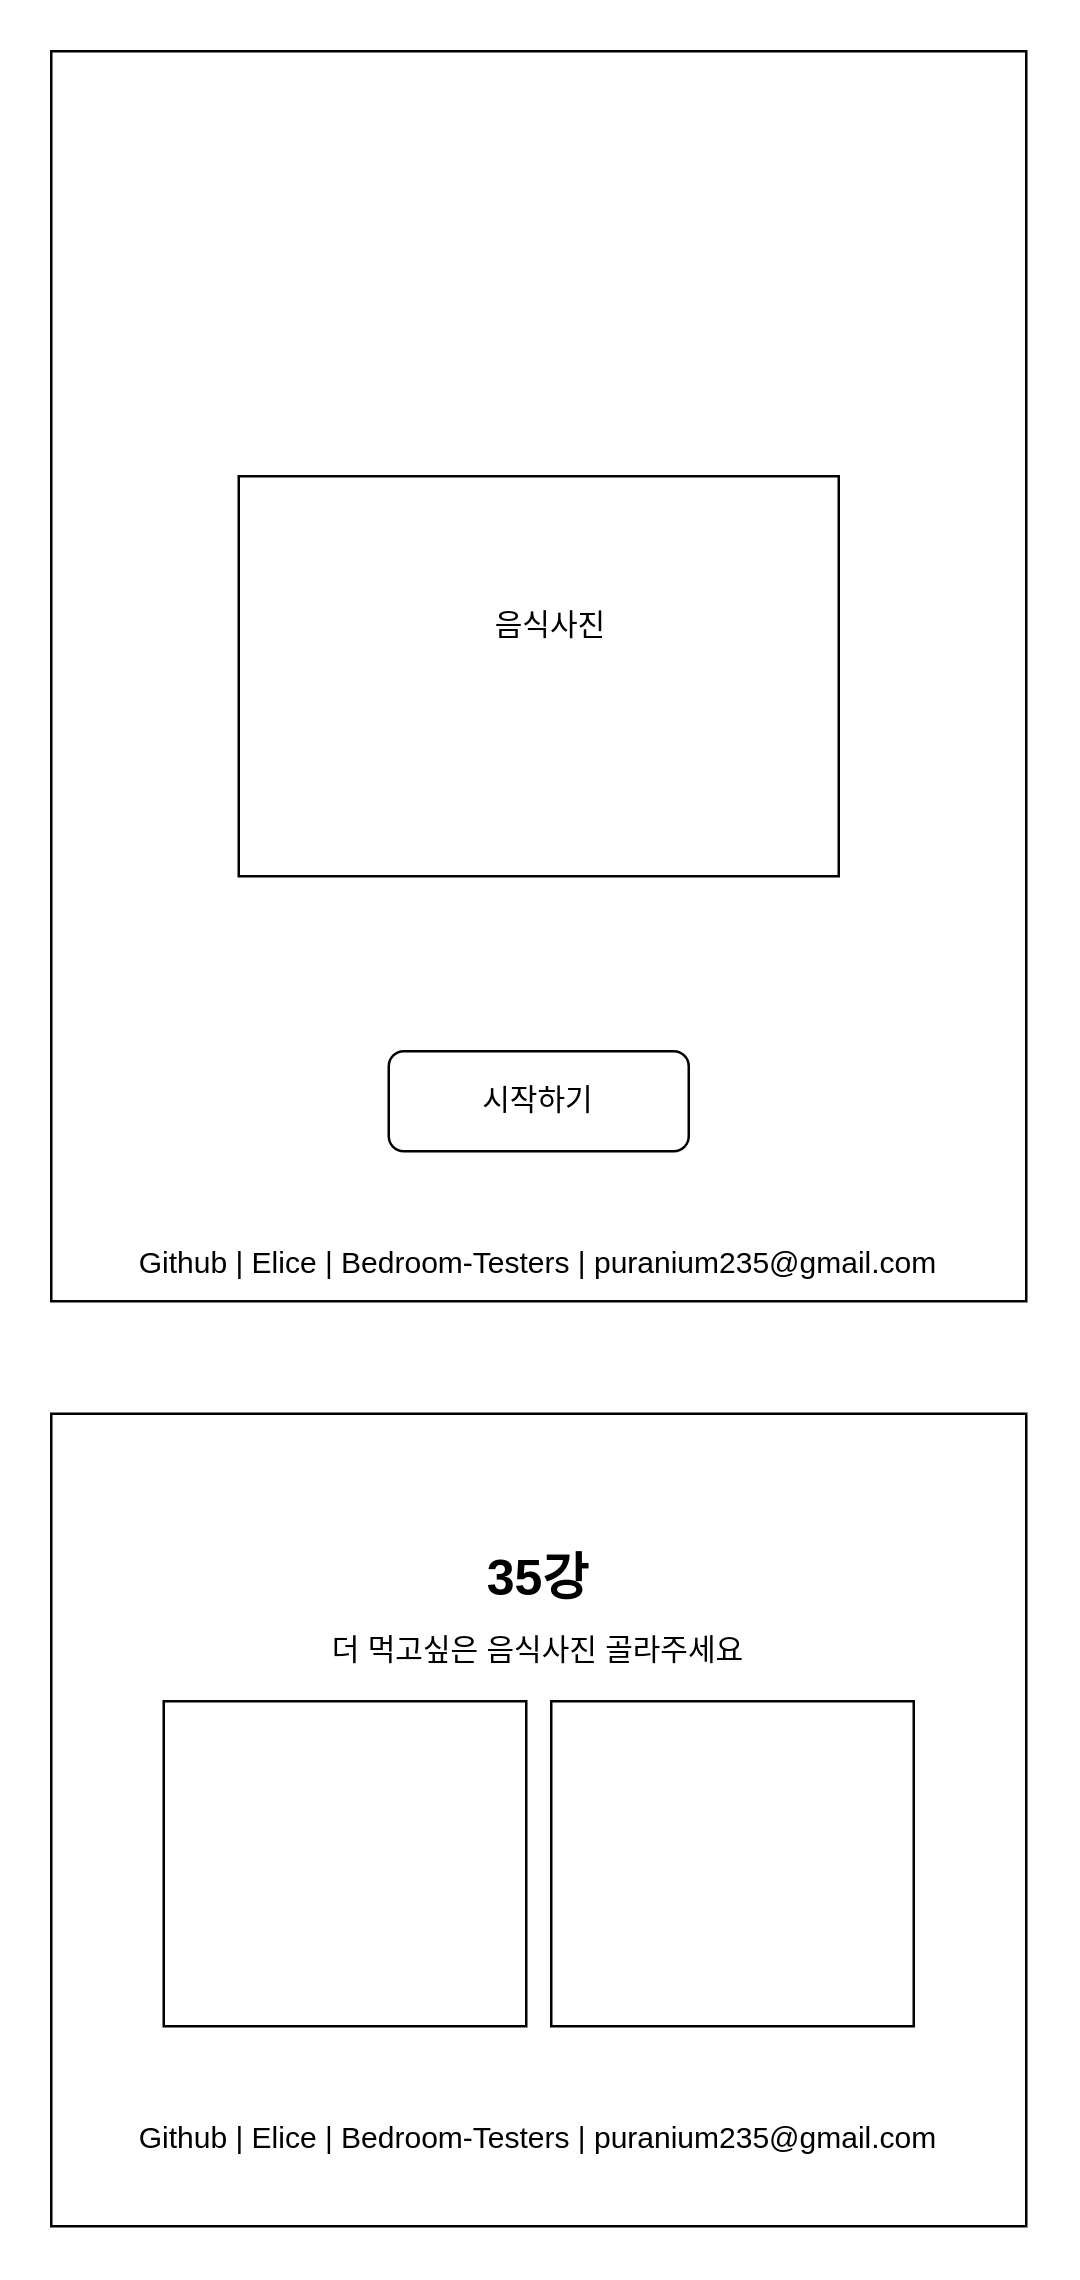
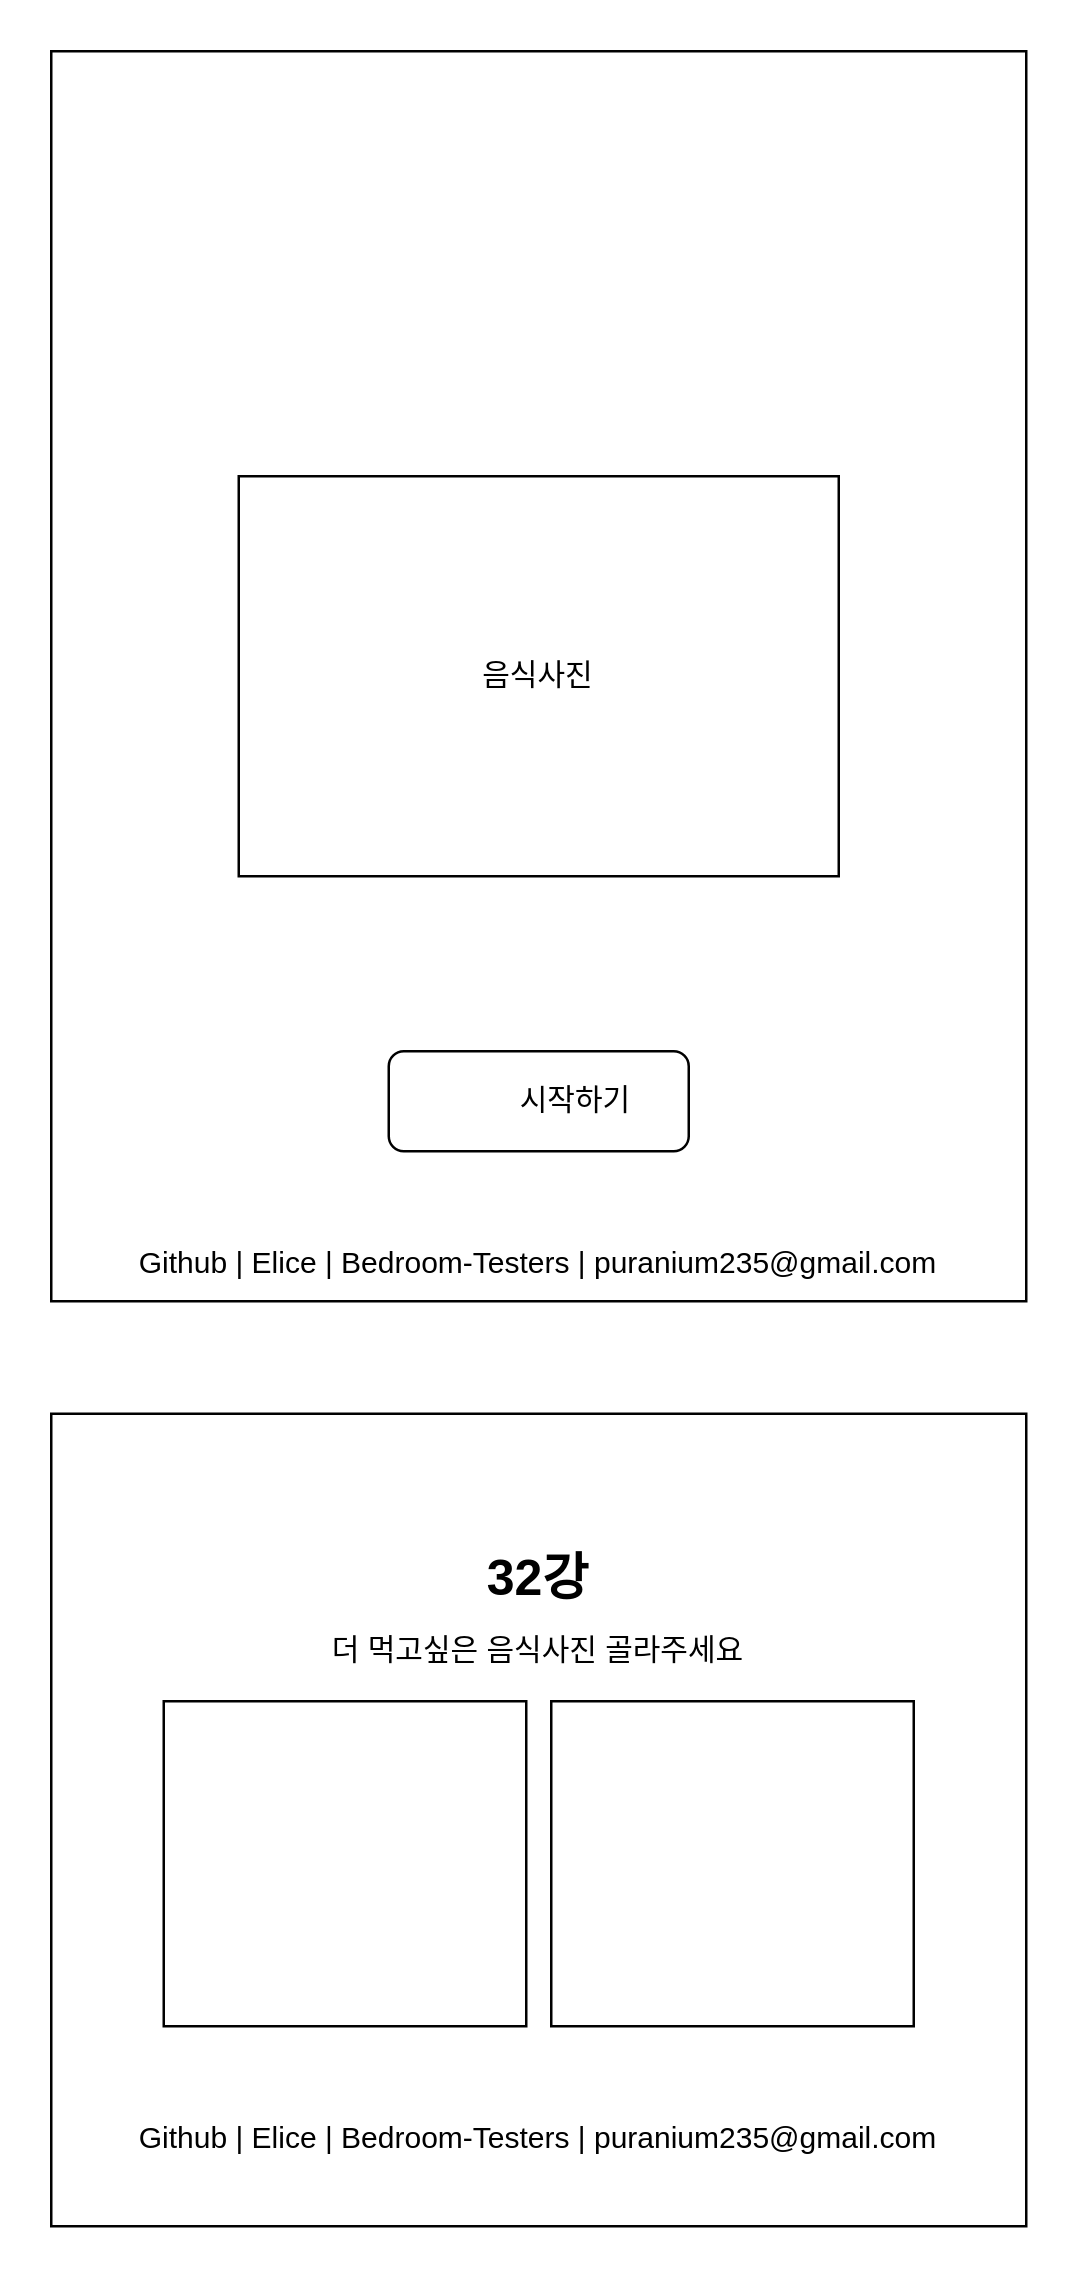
(551, 626) -> (539, 676)
(539, 1101) -> (576, 1101)
(539, 1576) -> (539, 1576)
